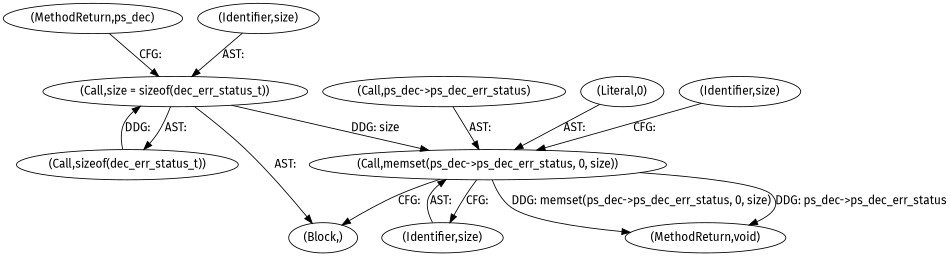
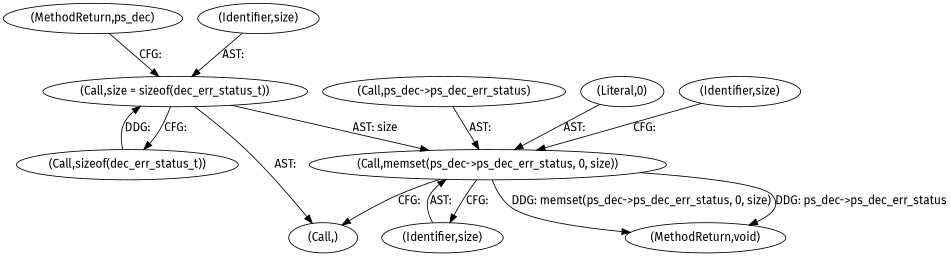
(177, 128) -> (177, 128)
(375, 128) -> (375, 128)
(323, 238) -> (323, 238)
